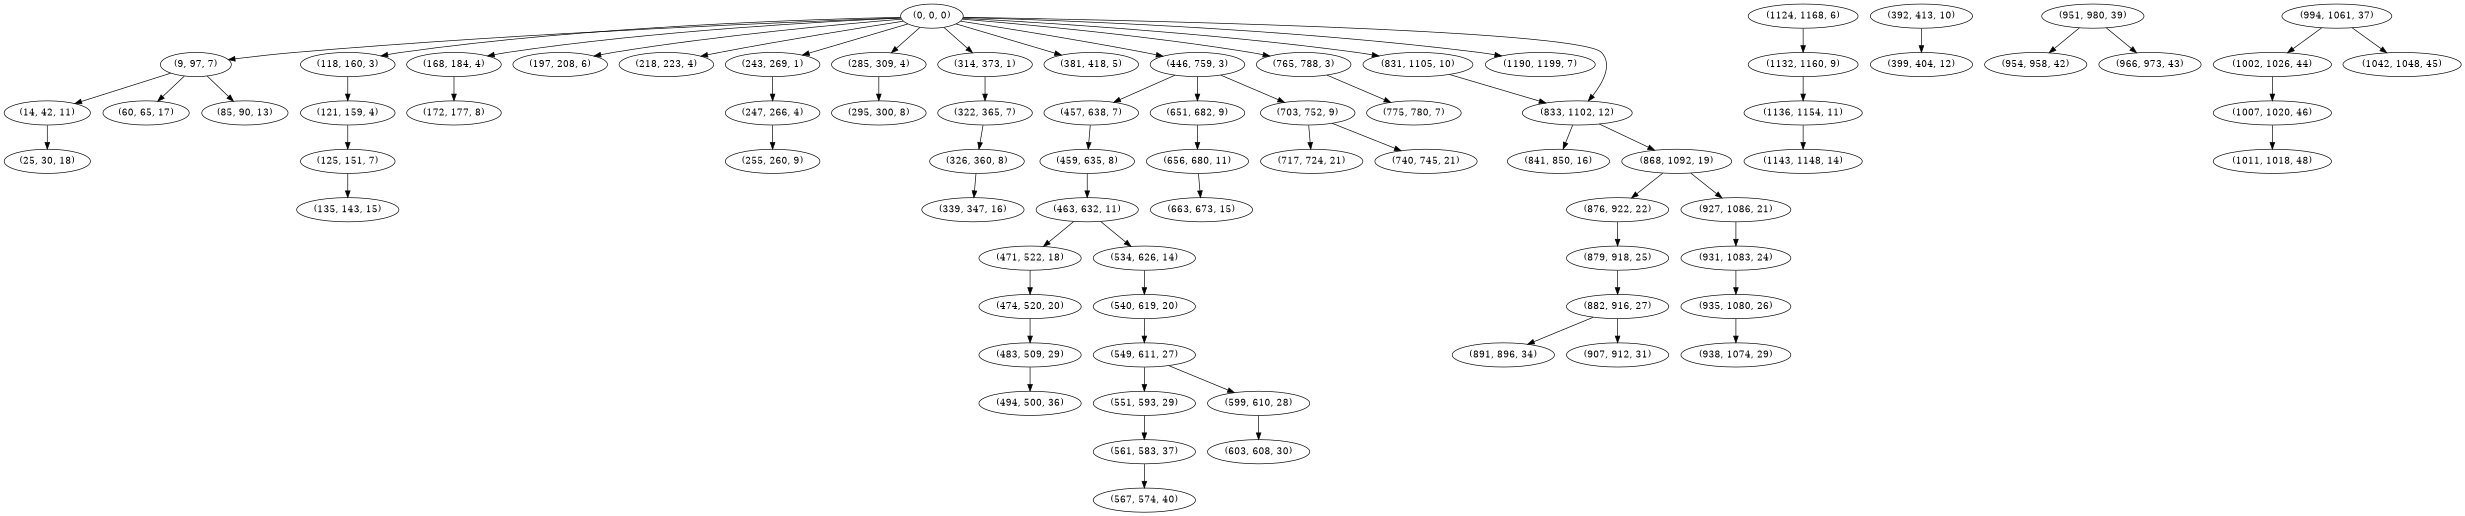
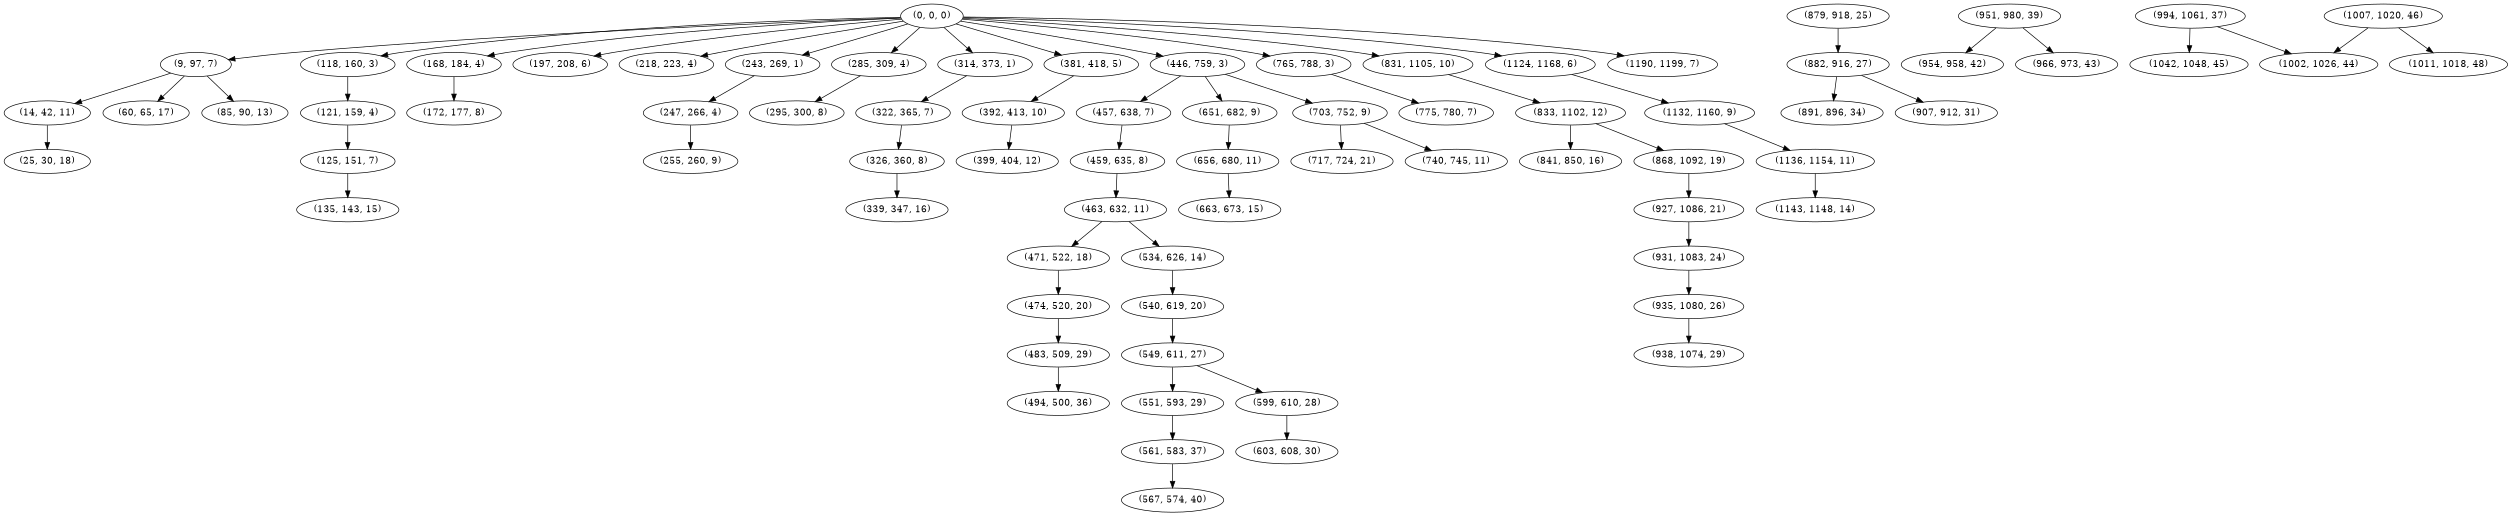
(1307, 26) -> (1230, 30)
(2272, 85) -> (2354, 38)
none -> (1055, 87)
(1426, 161) -> (1456, 161)
(1618, 210) -> none
